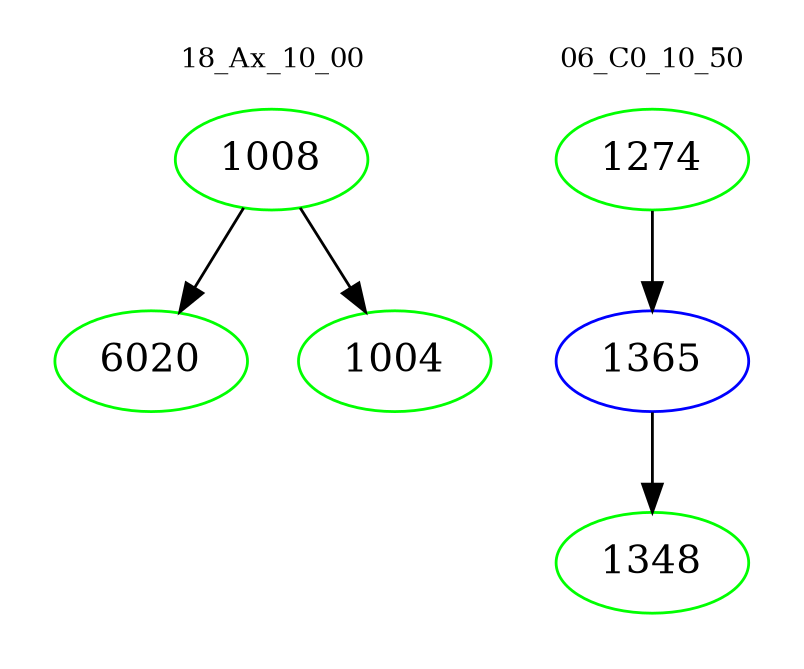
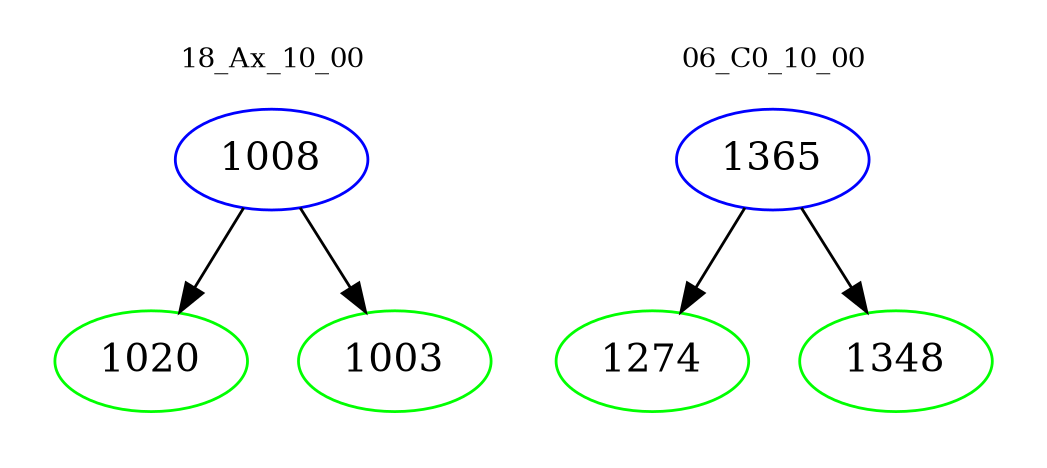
(652, 60) -> (774, 60)
(272, 160) -> (272, 160)
(652, 247) -> (720, 248)
(151, 361) -> (151, 361)
(395, 361) -> (395, 361)
